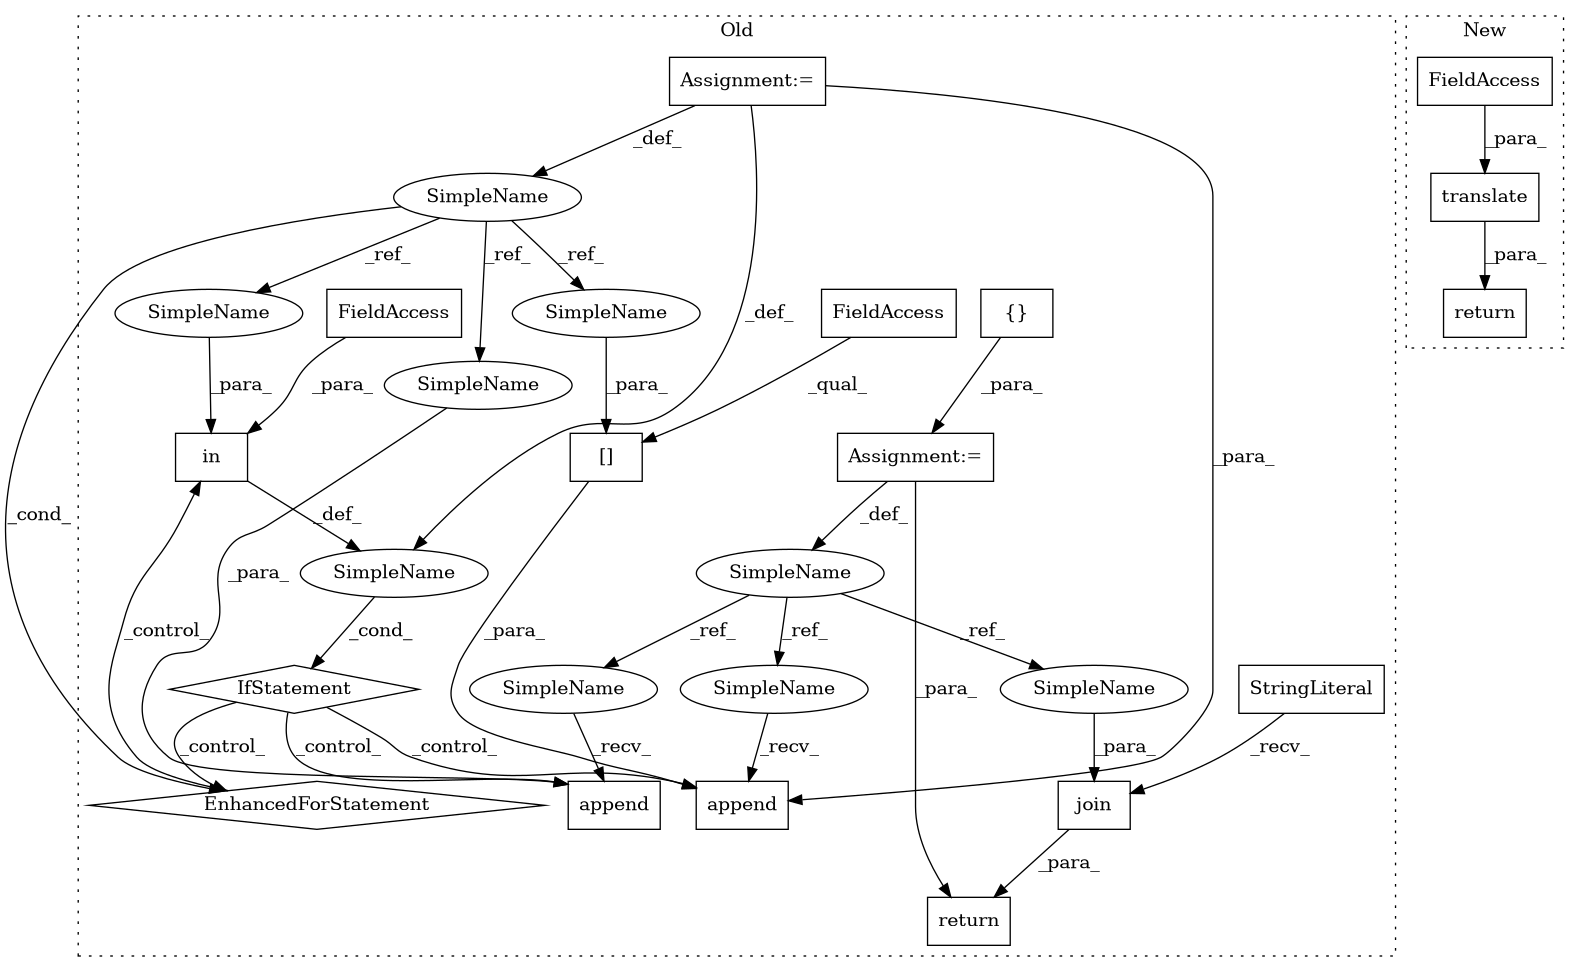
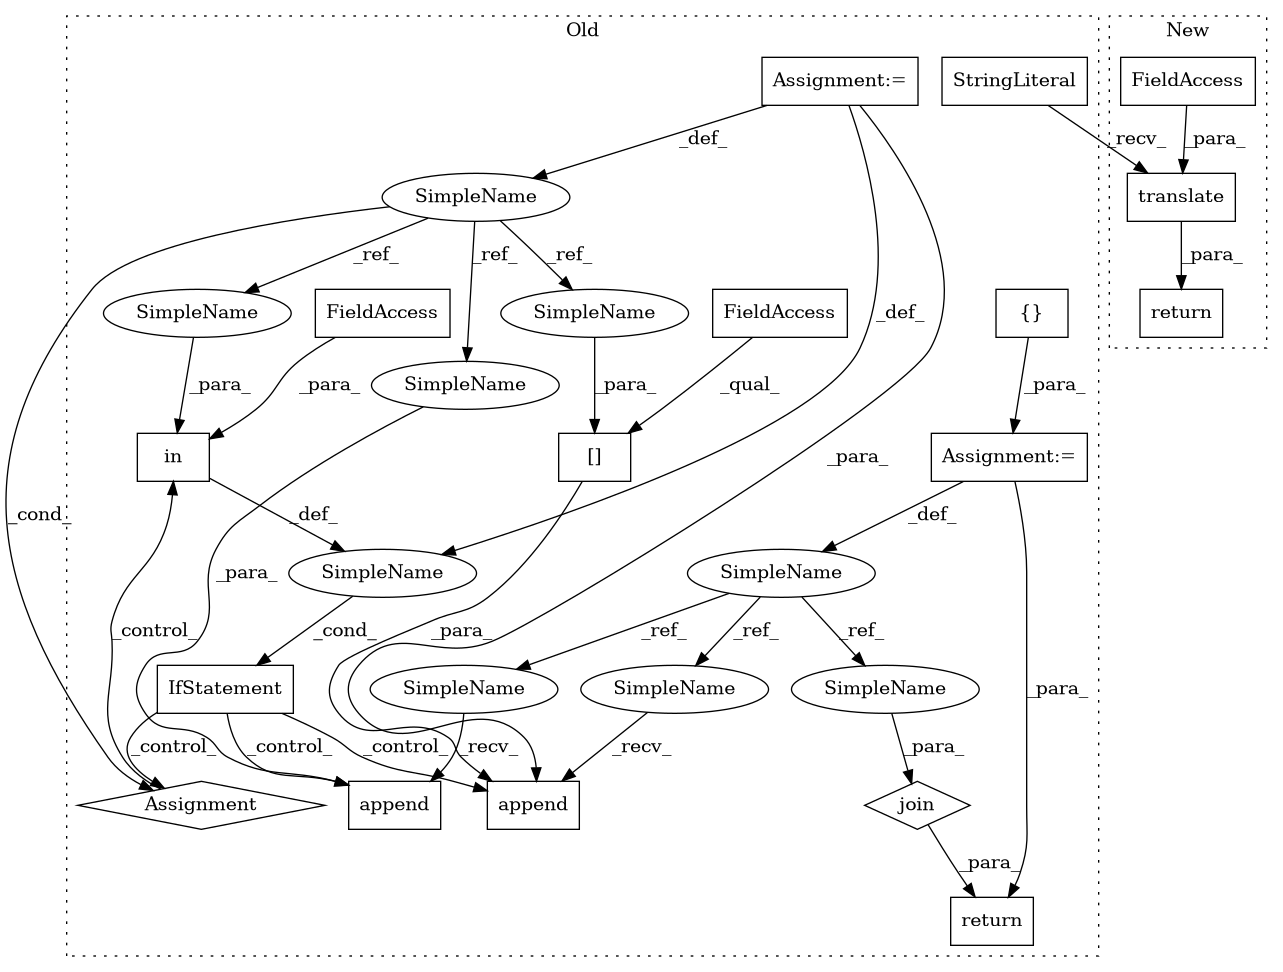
(294, 689) -> (225, 689)
(1218, 758) -> (1090, 134)
(317, 805) -> (201, 805)
(1094, 805) -> (917, 805)
